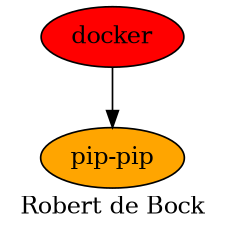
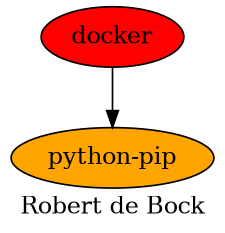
(113, 158) -> (113, 158)
